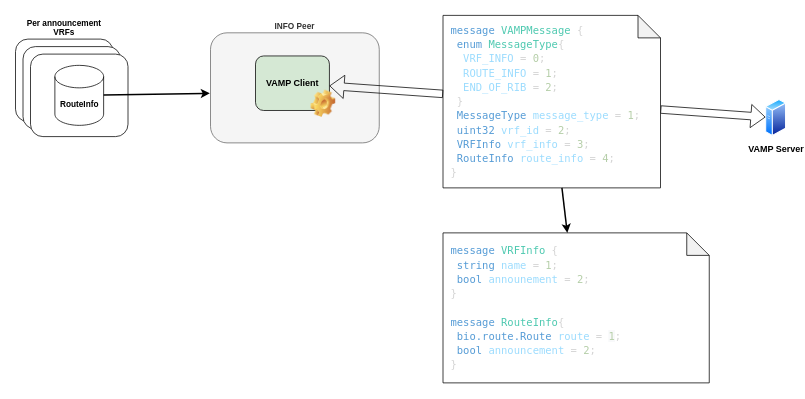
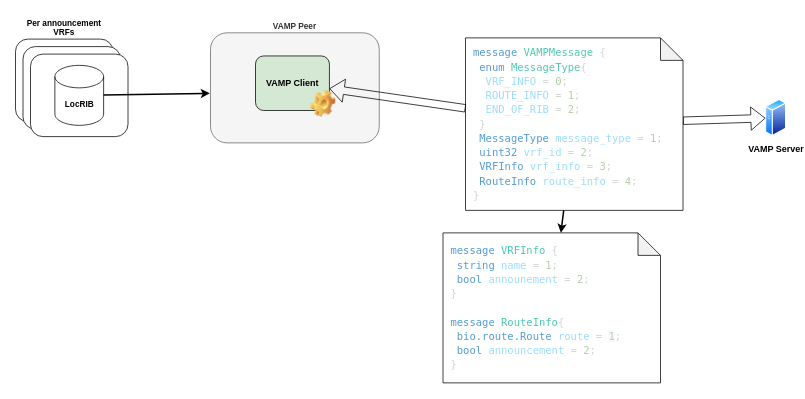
(295, 25) -> (295, 25)
(552, 102) -> (574, 124)
(80, 105) -> (80, 105)
(576, 308) -> (552, 308)
